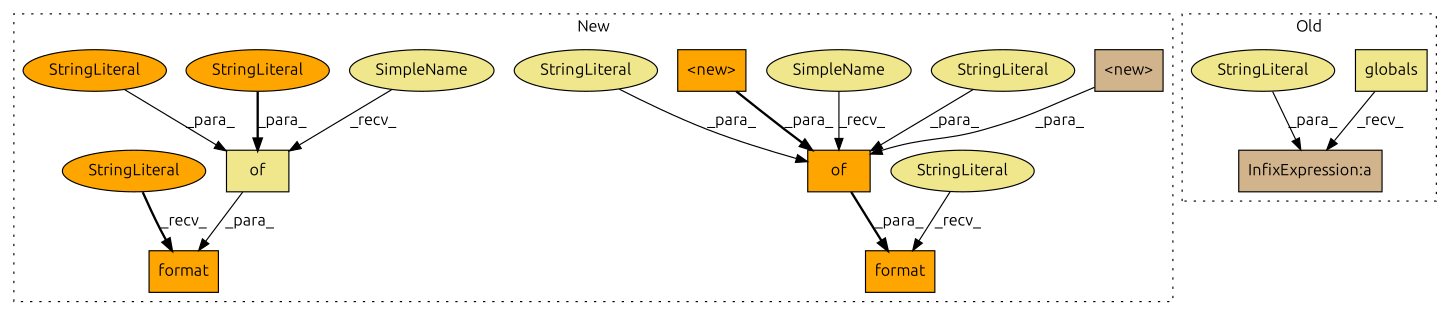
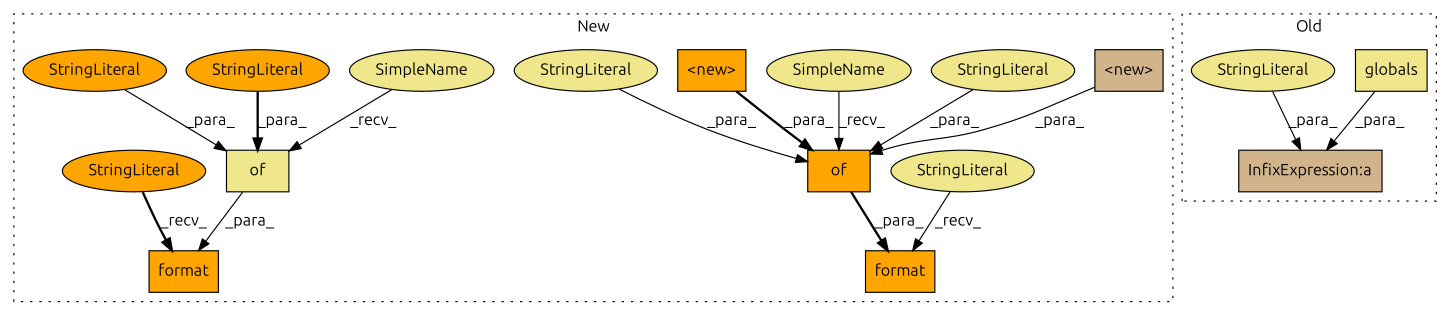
(1380, 121) -> (1380, 121)
